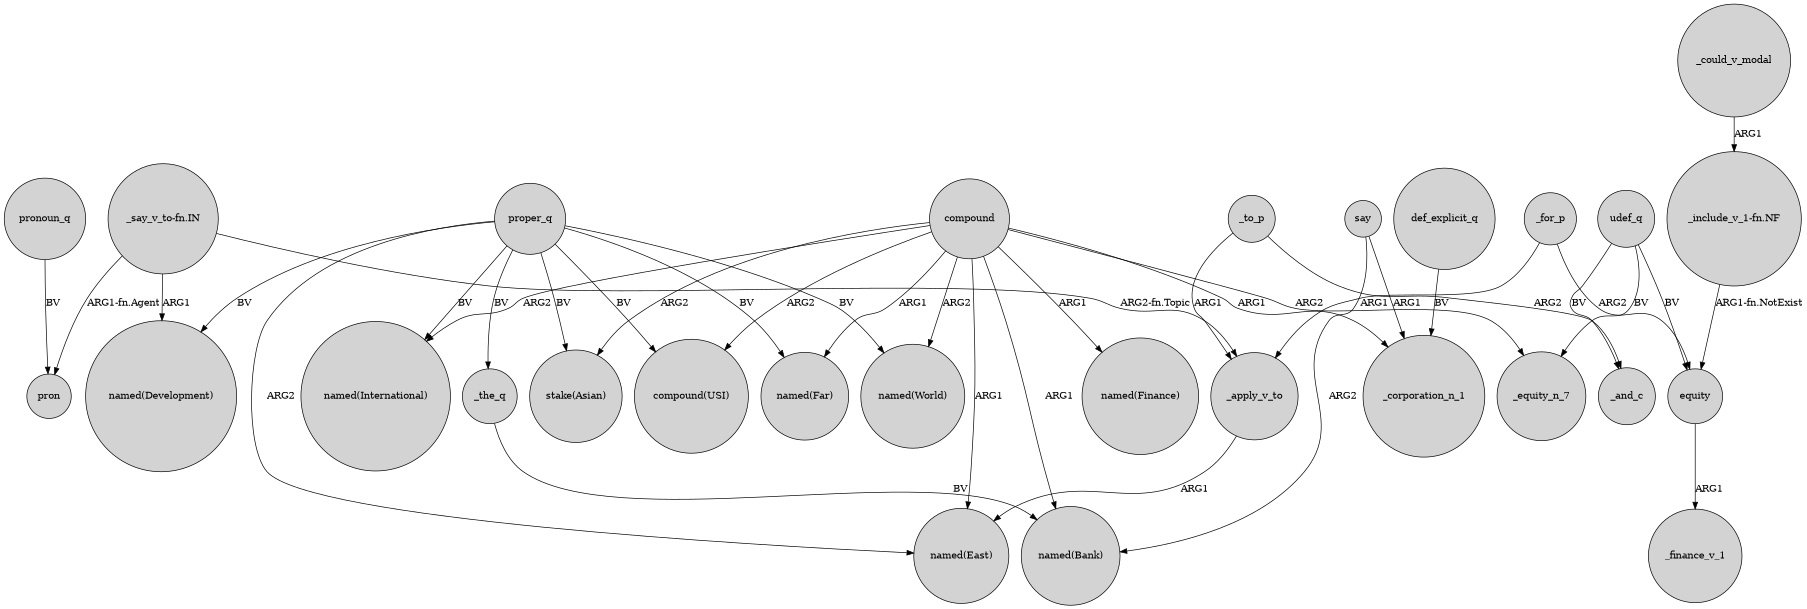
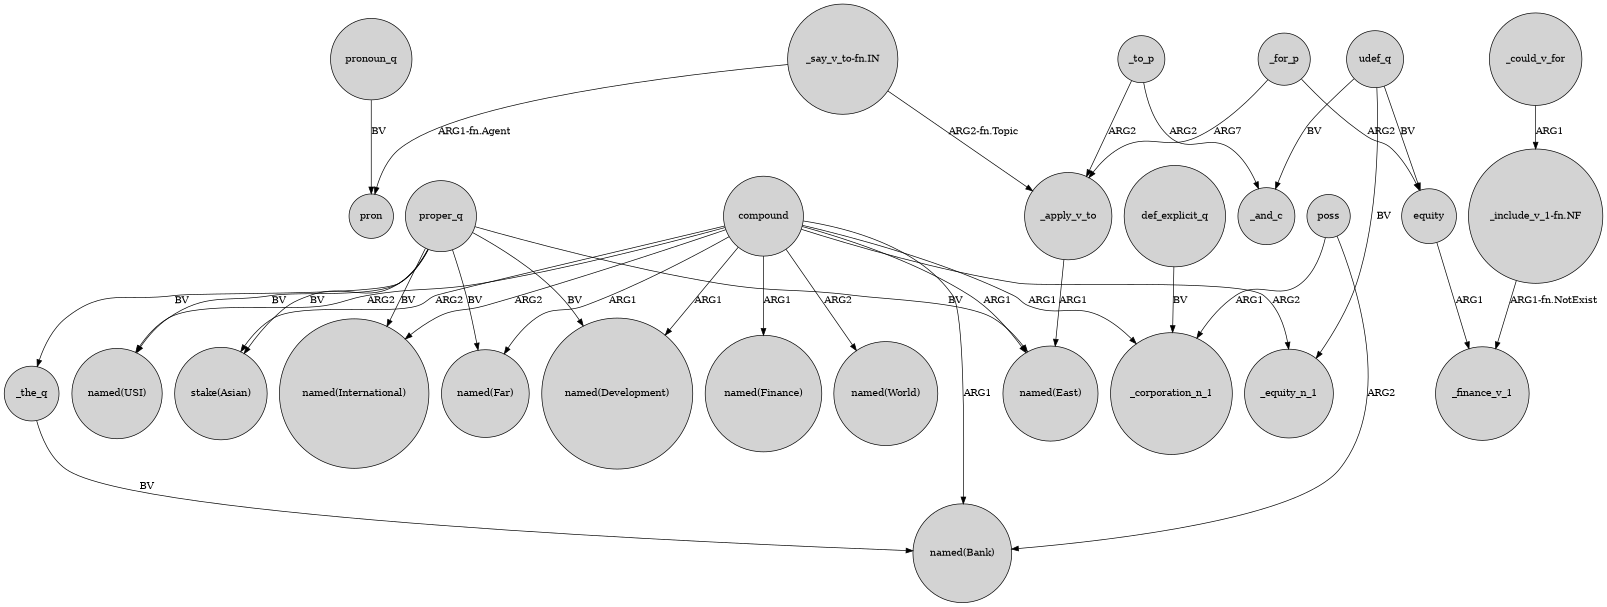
(1734, 61) -> (1536, 59)
(1363, 219) -> (1329, 216)
(723, 264) -> none
(162, 294) -> (704, 289)
(1208, 303) -> (1123, 132)
(1374, 303) -> (1228, 132)
(1711, 323) -> (1507, 311)
(281, 396) -> (955, 301)
(691, 396) -> (117, 394)
(1541, 396) -> (1289, 394)
